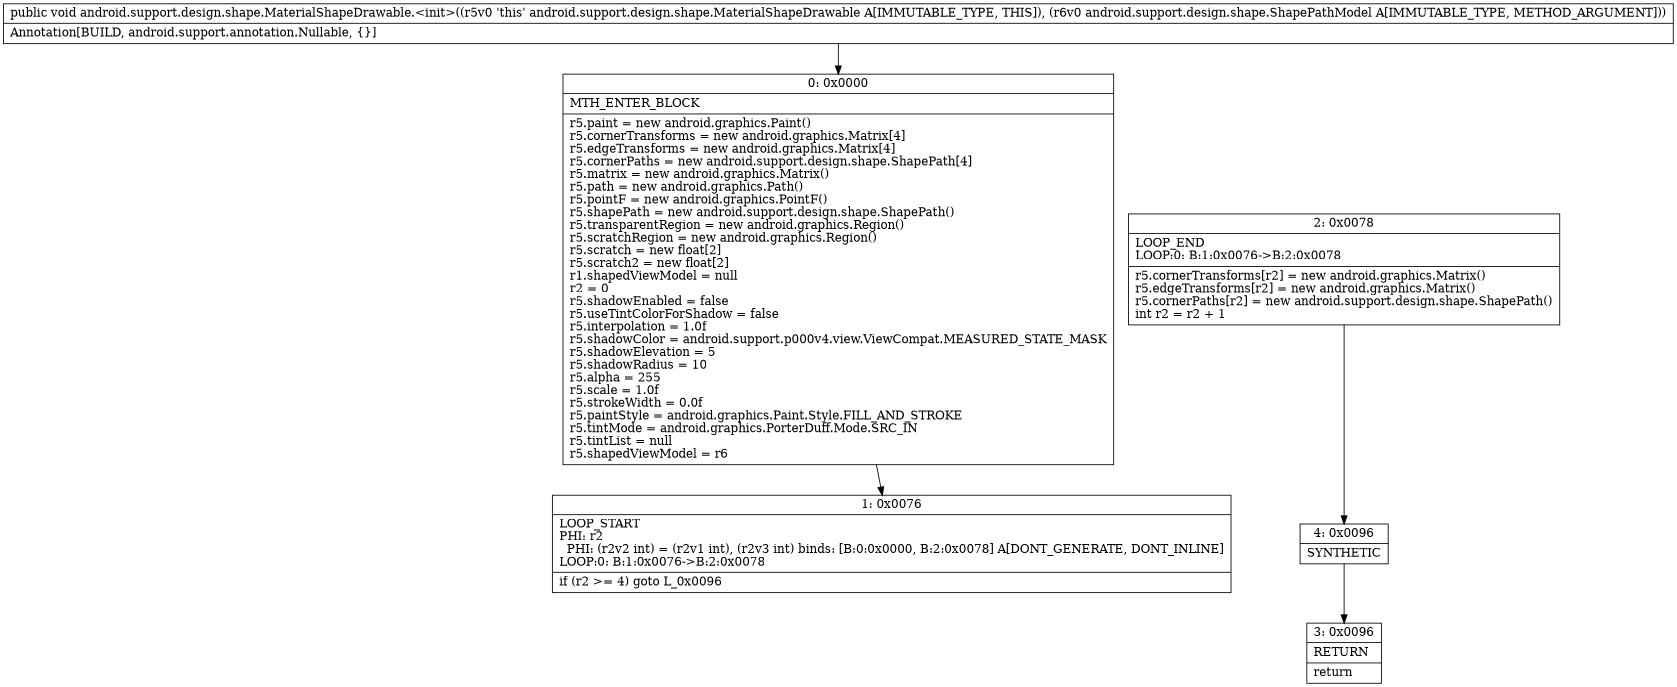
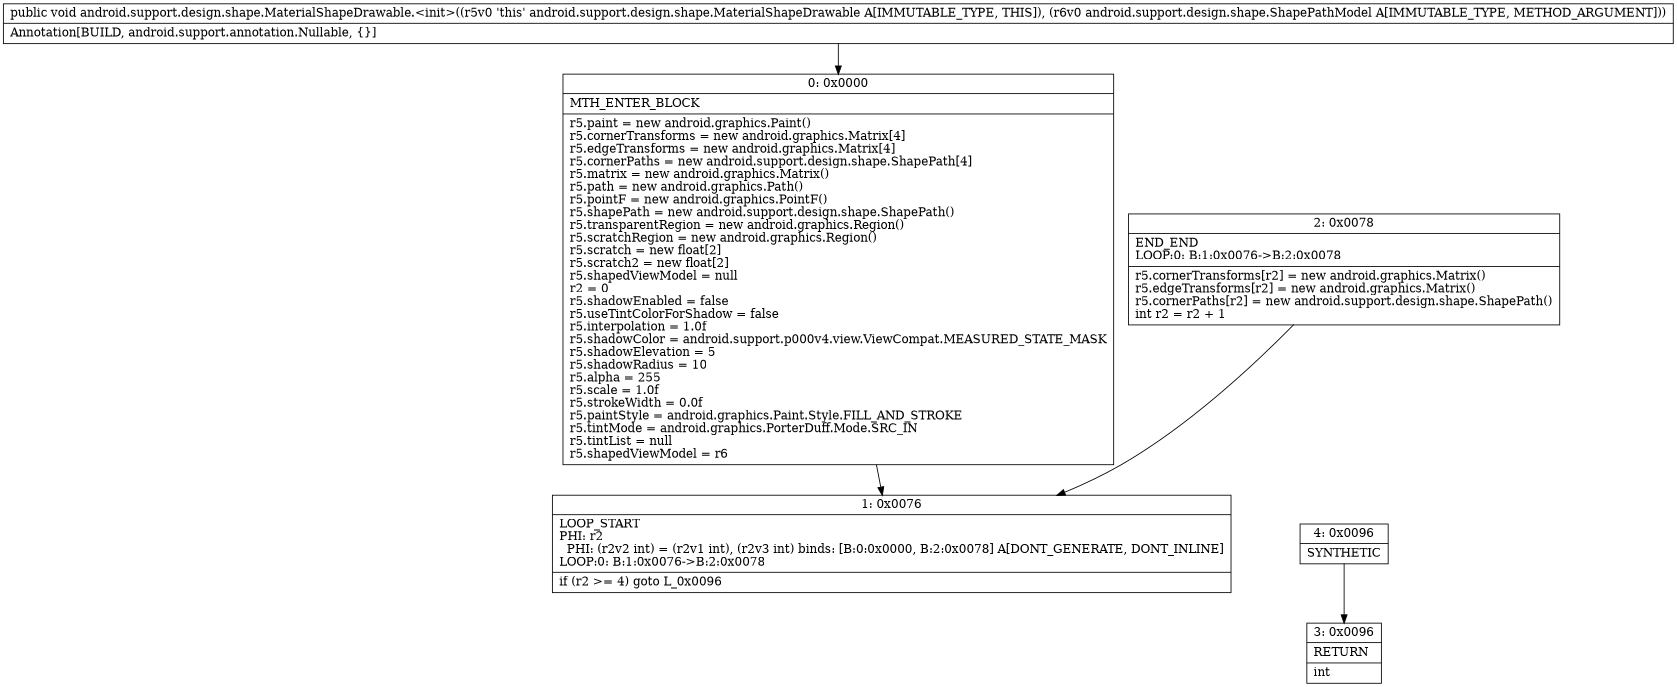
(1170, 243) -> (1167, 243)
(654, 276) -> (654, 276)
(1344, 420) -> (1187, 420)
(1333, 673) -> (1322, 673)
